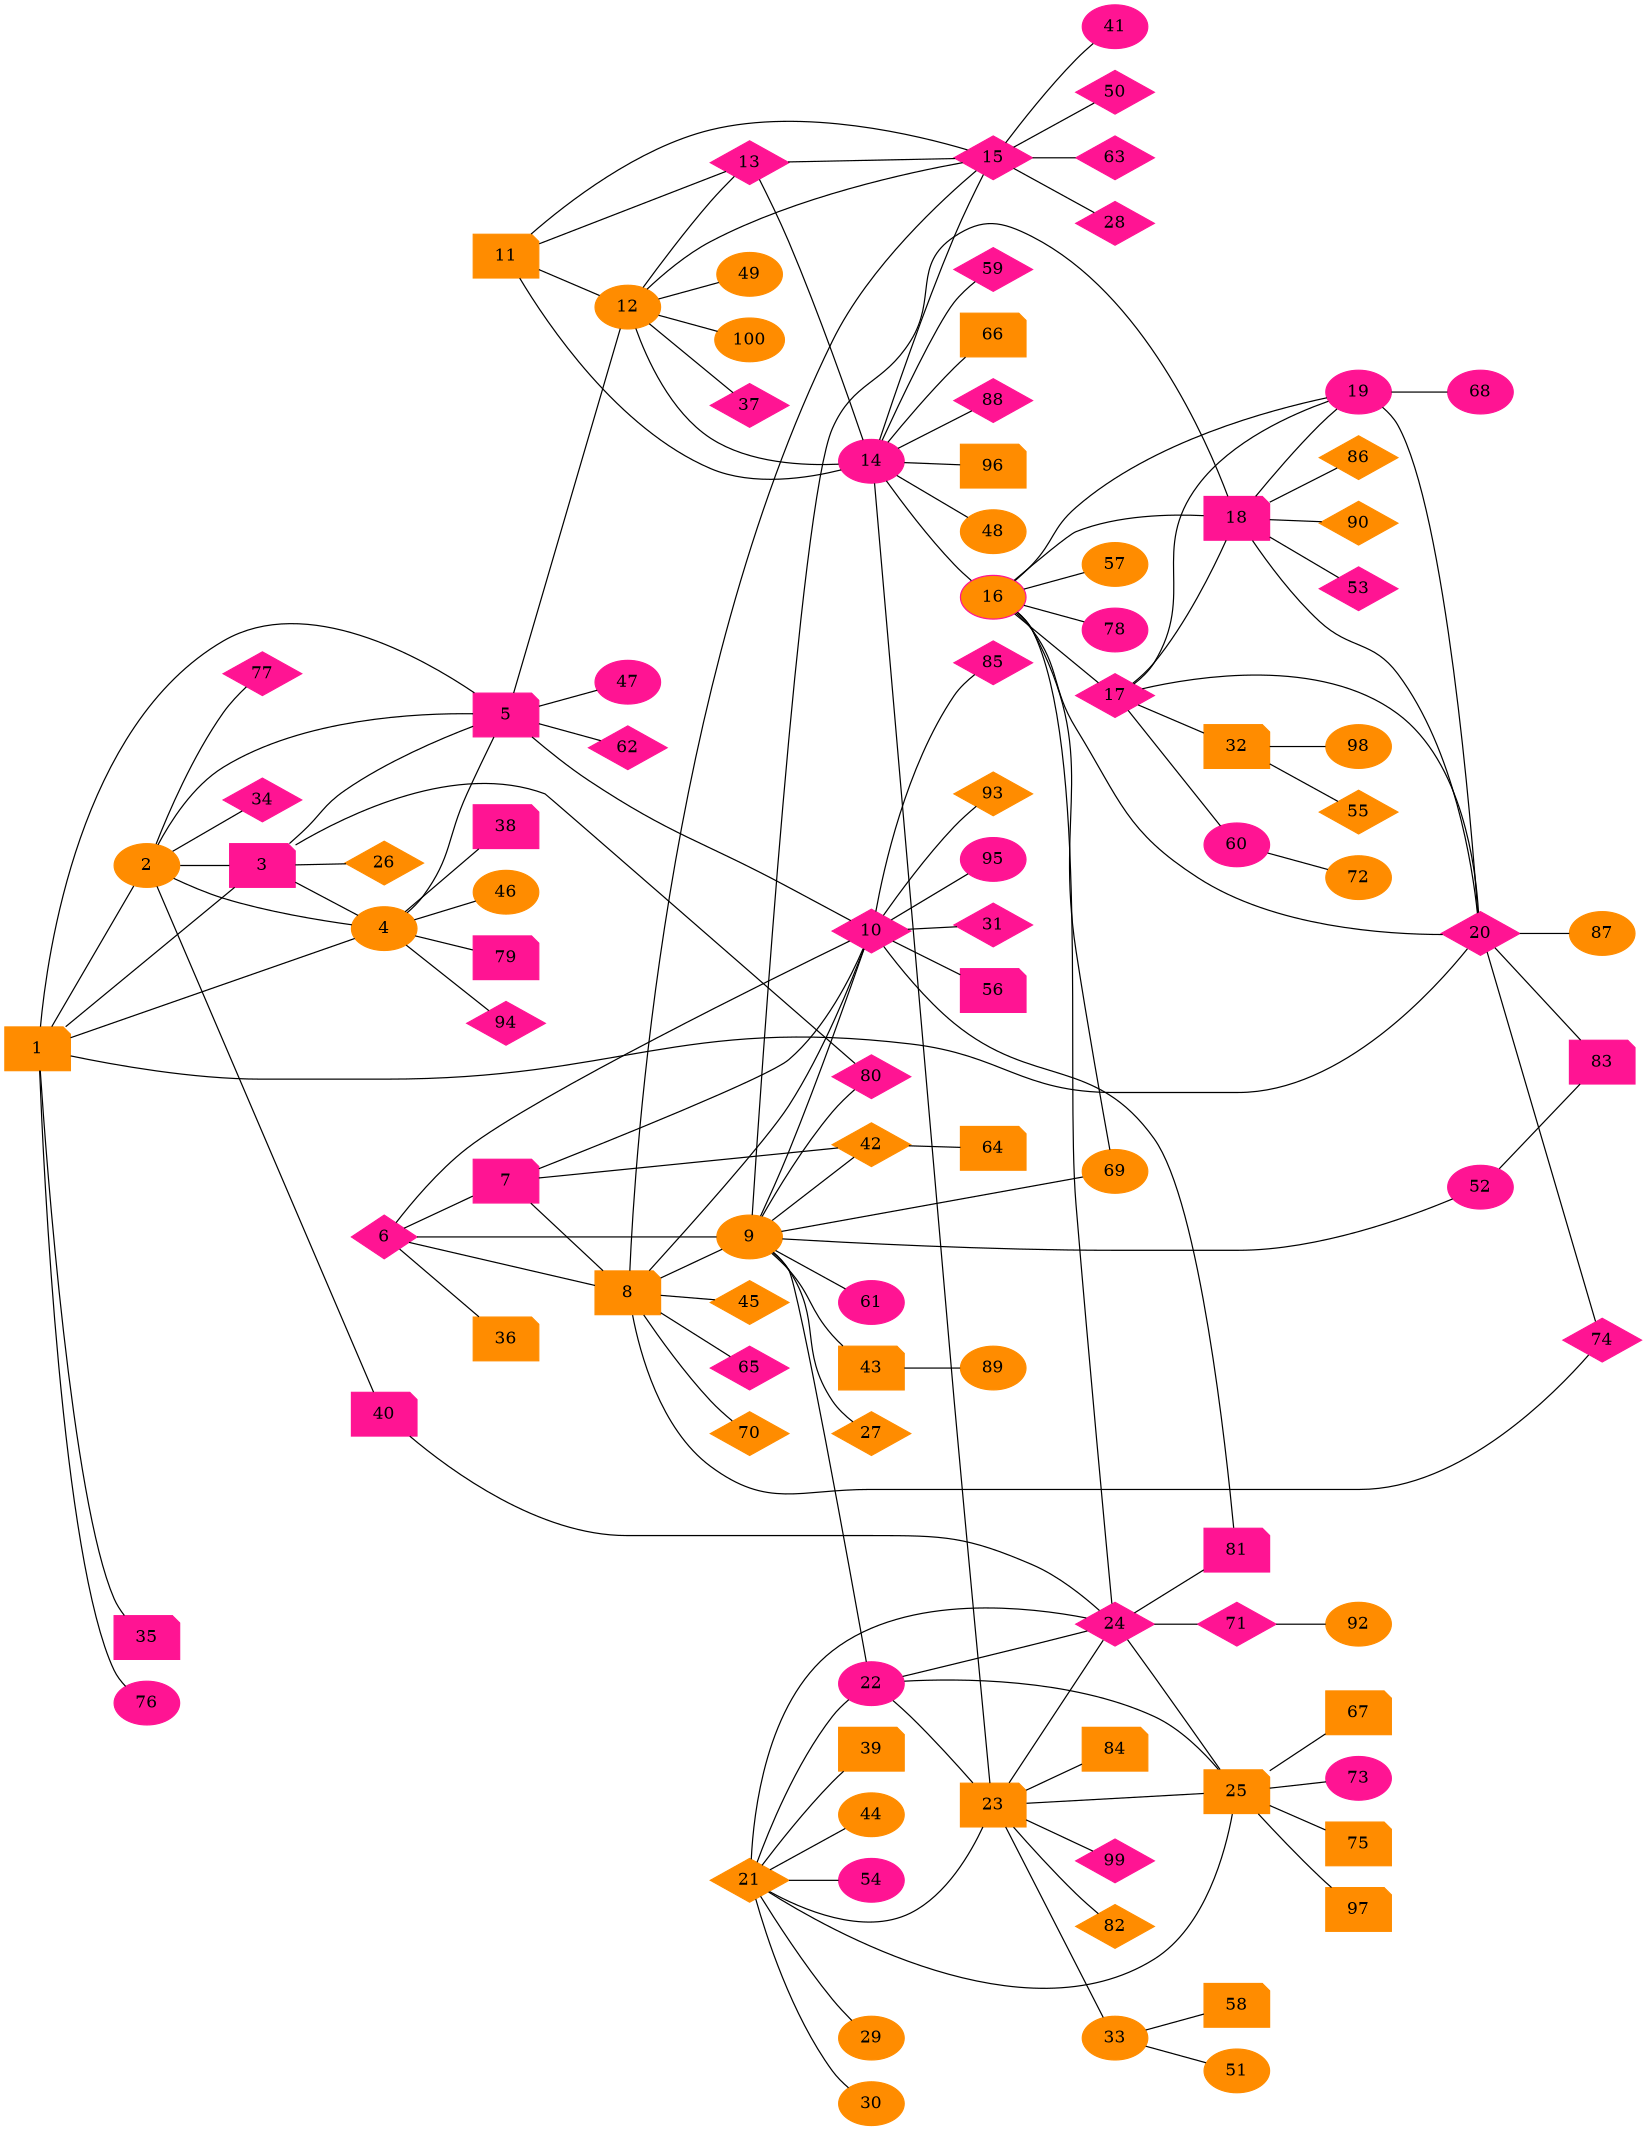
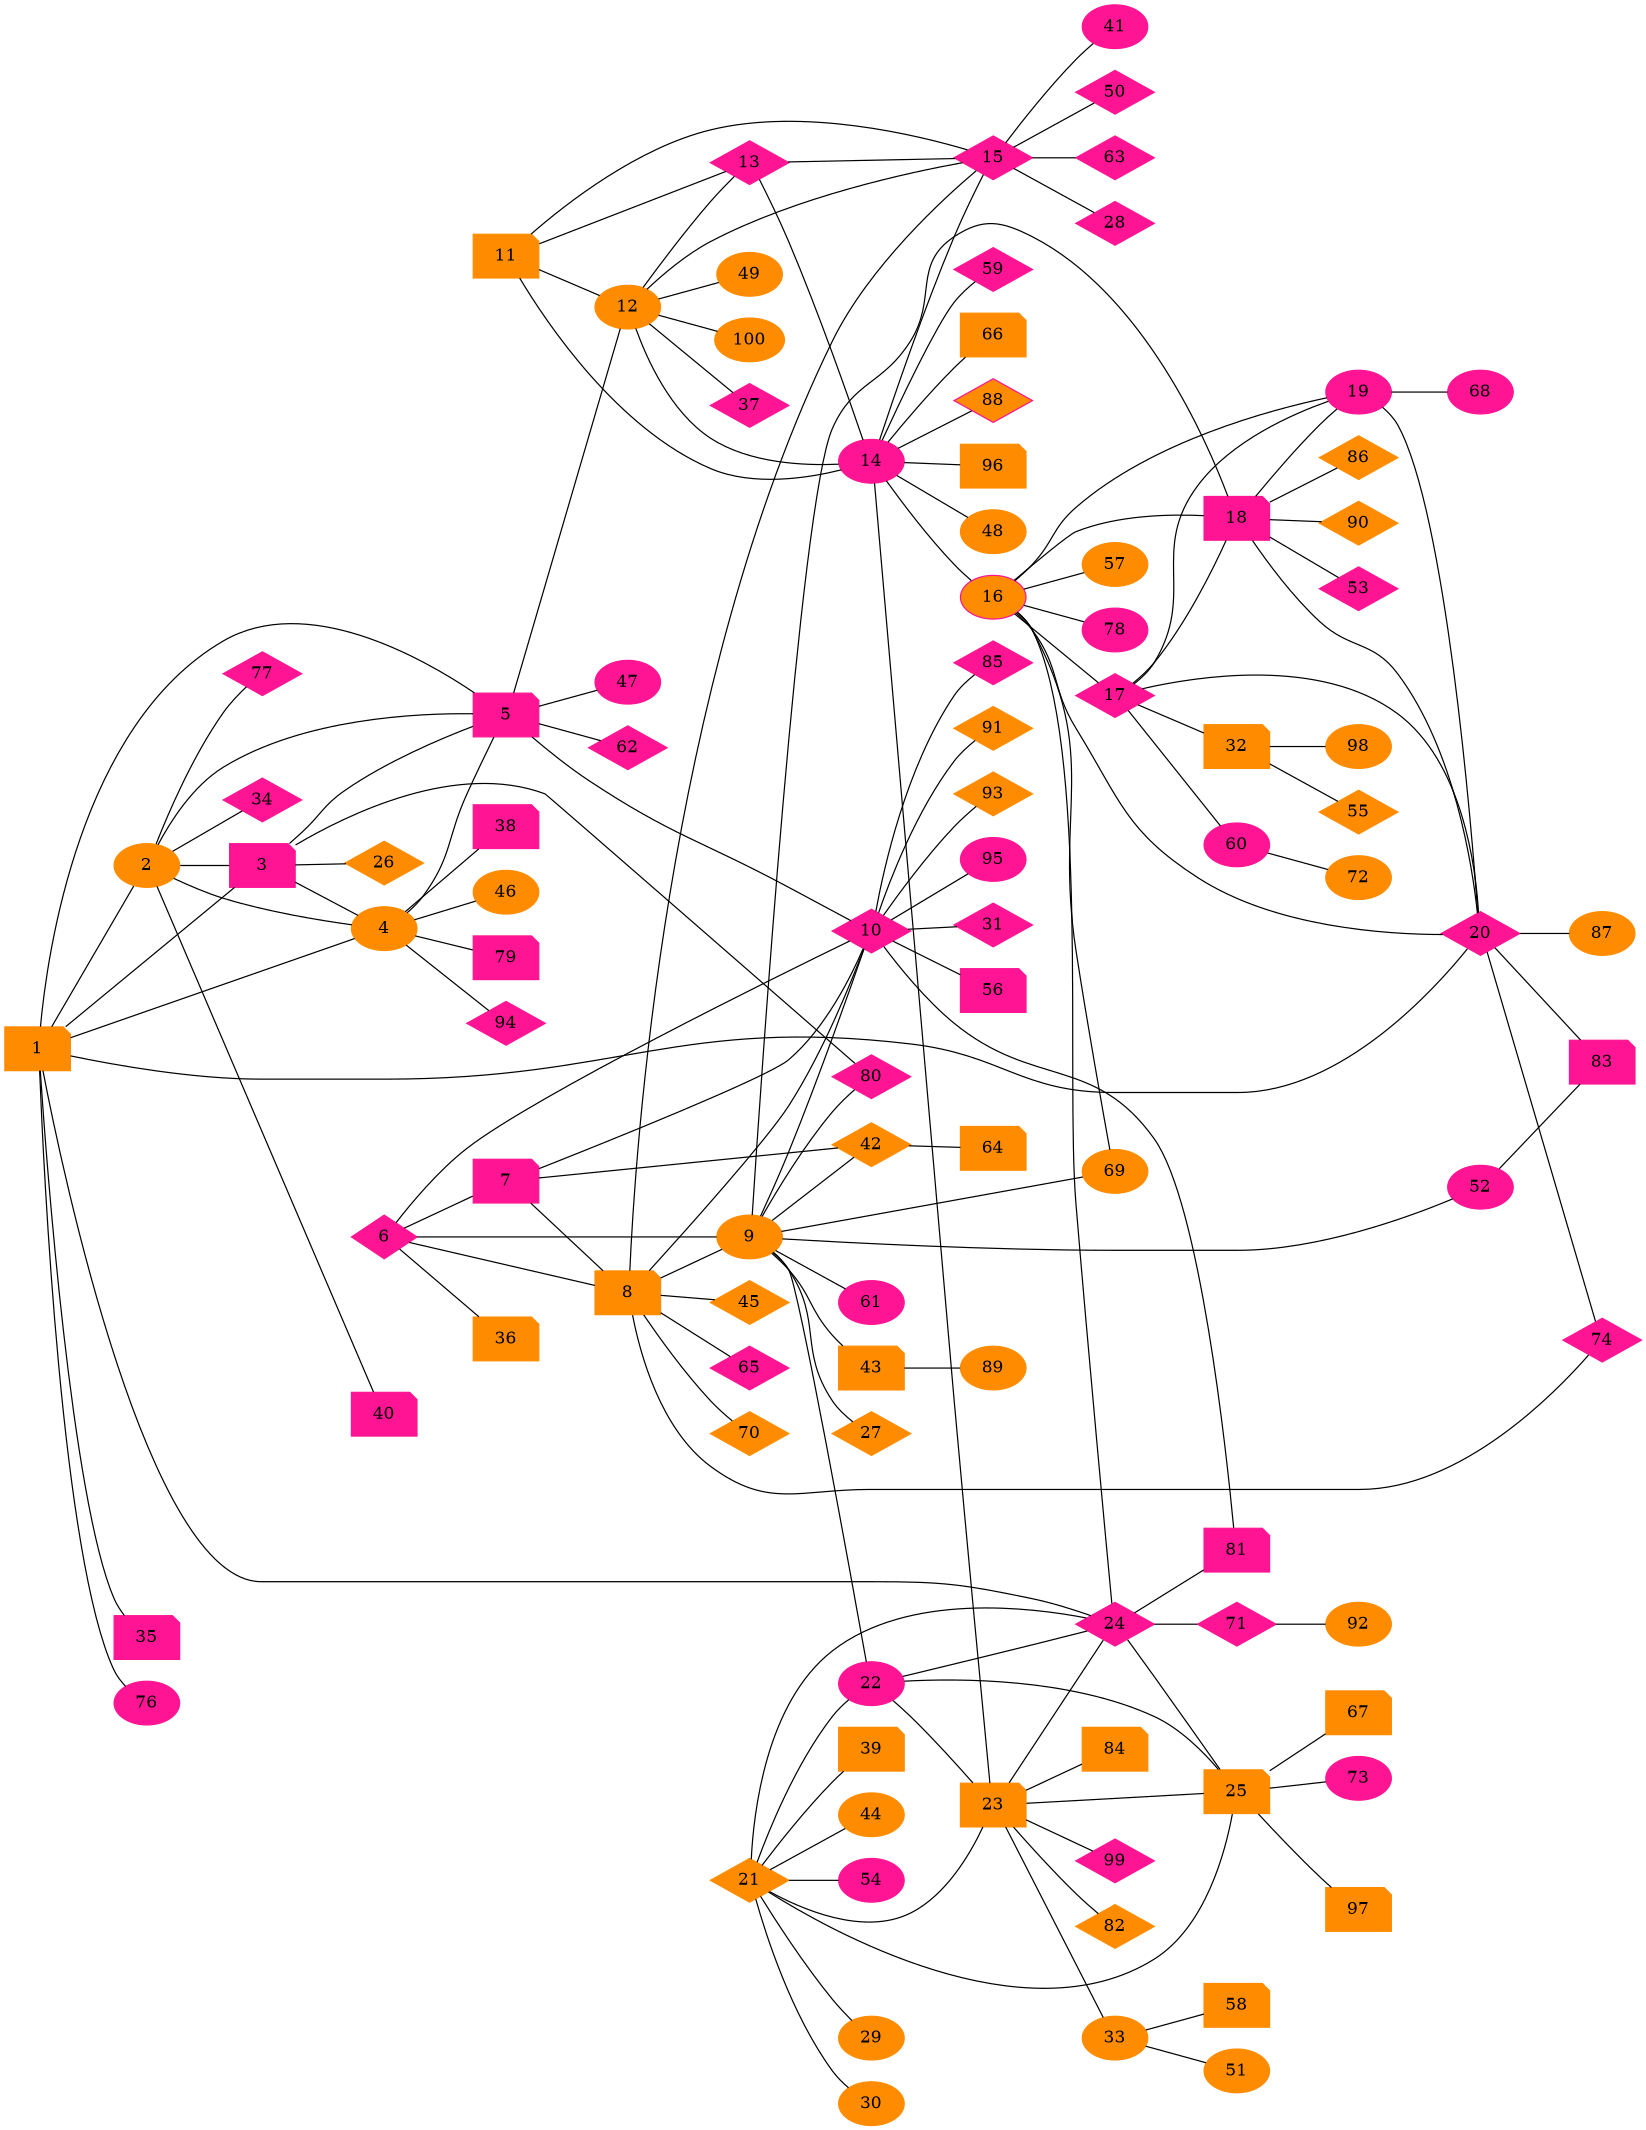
(993, 401) -> (993, 401)
none -> (993, 728)
(751, 1536) -> (391, 1582)
(1359, 1844) -> none
